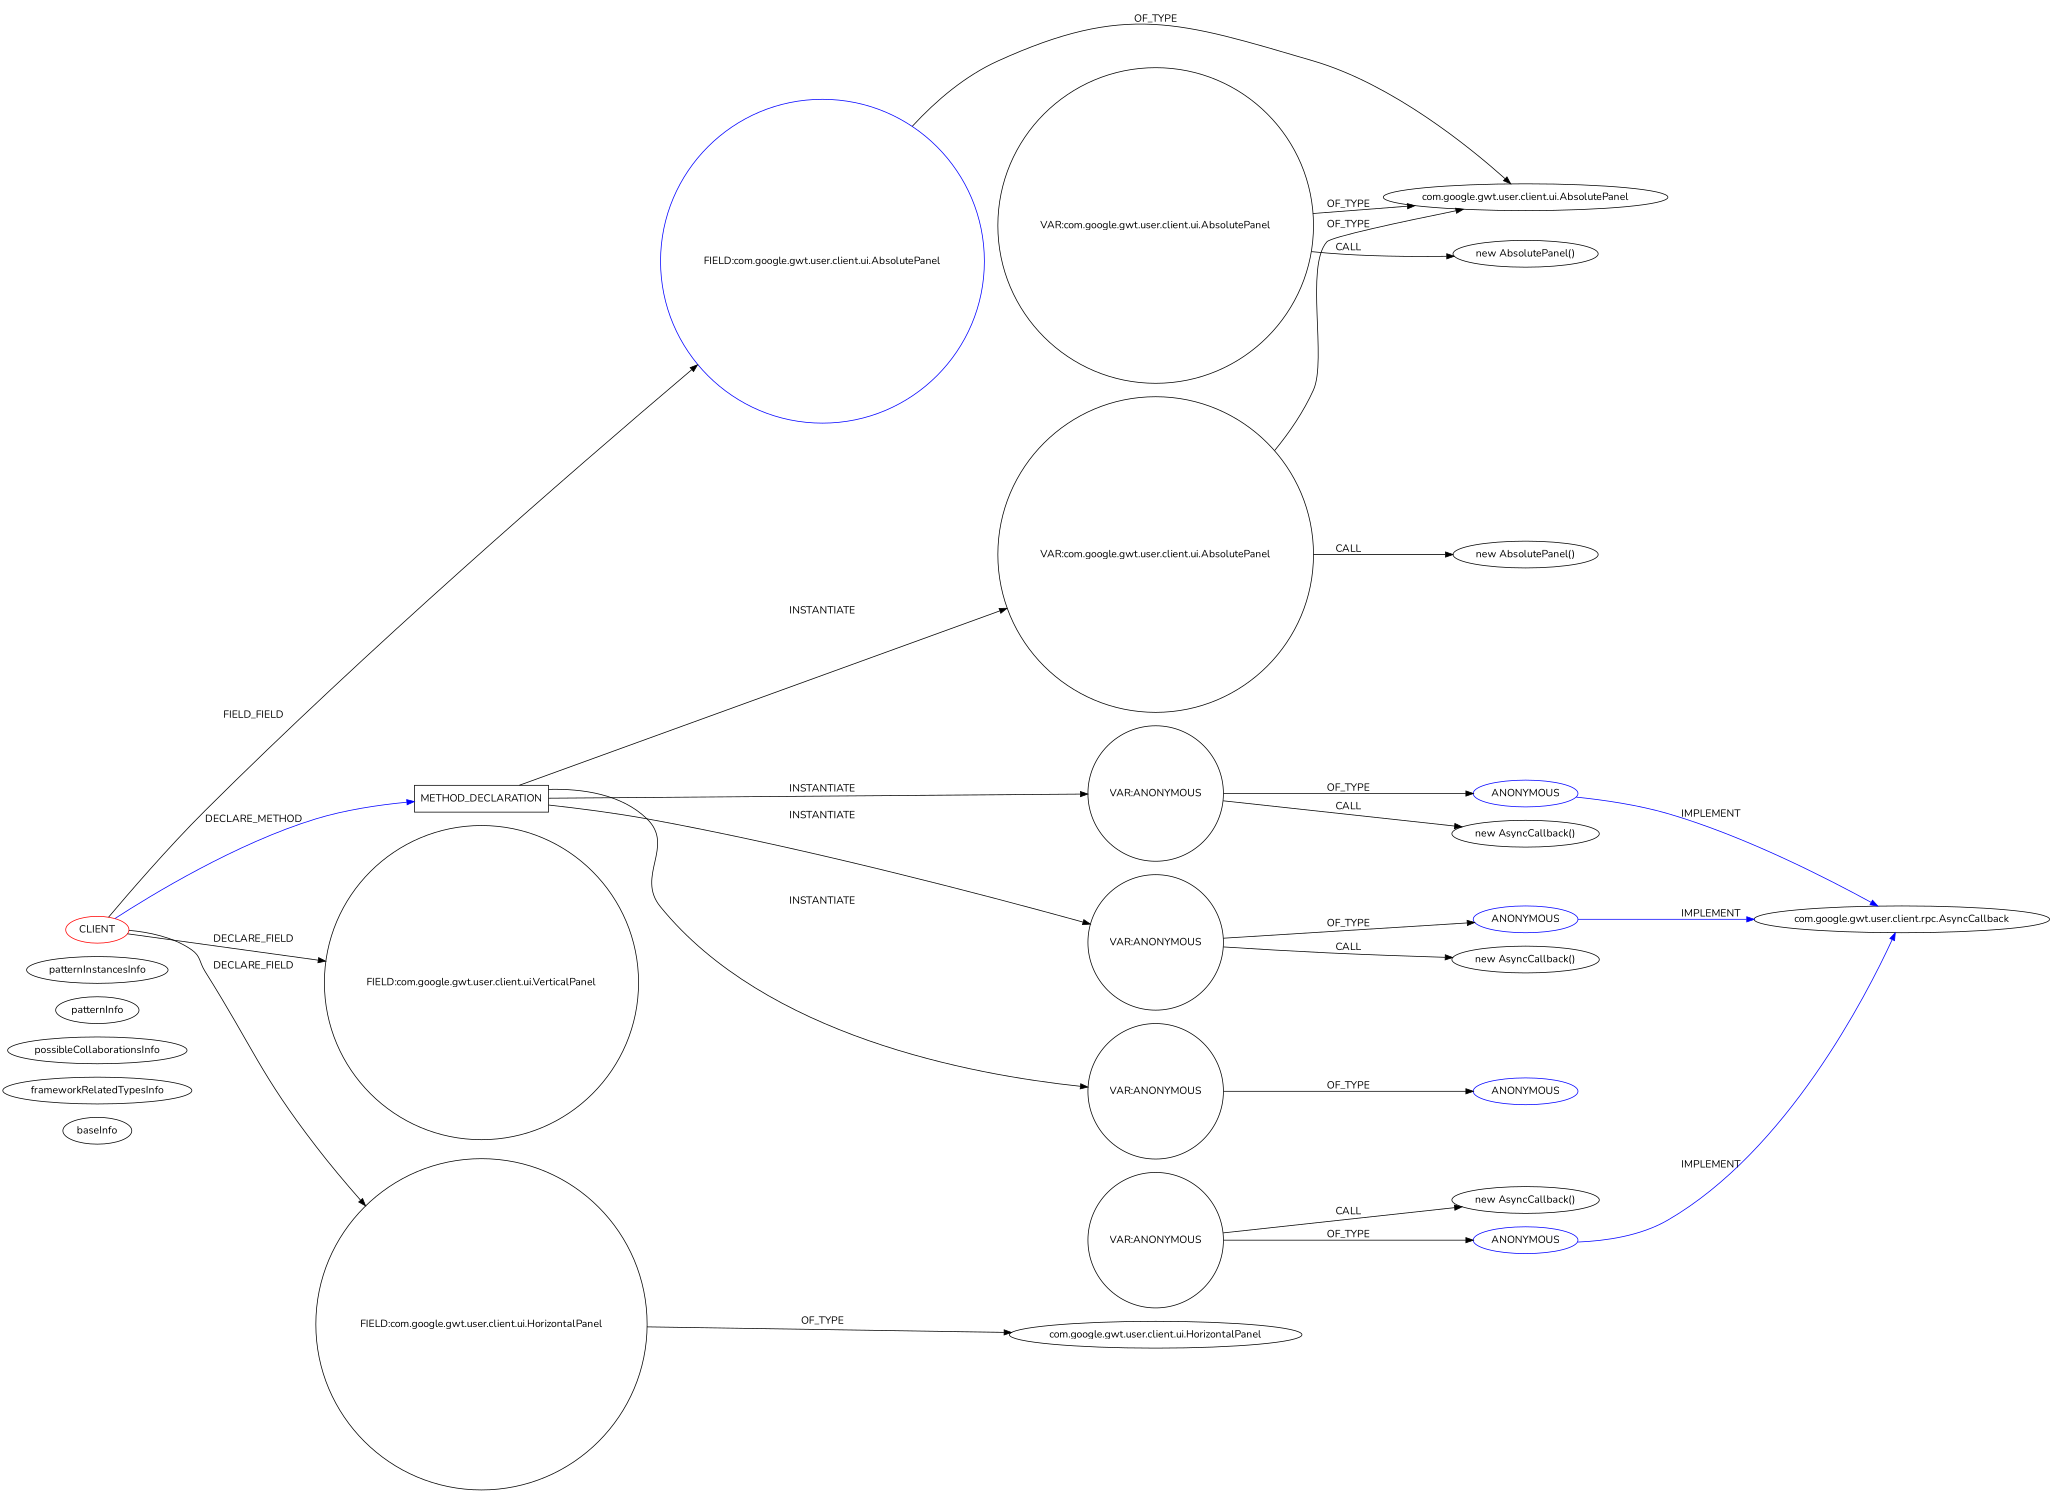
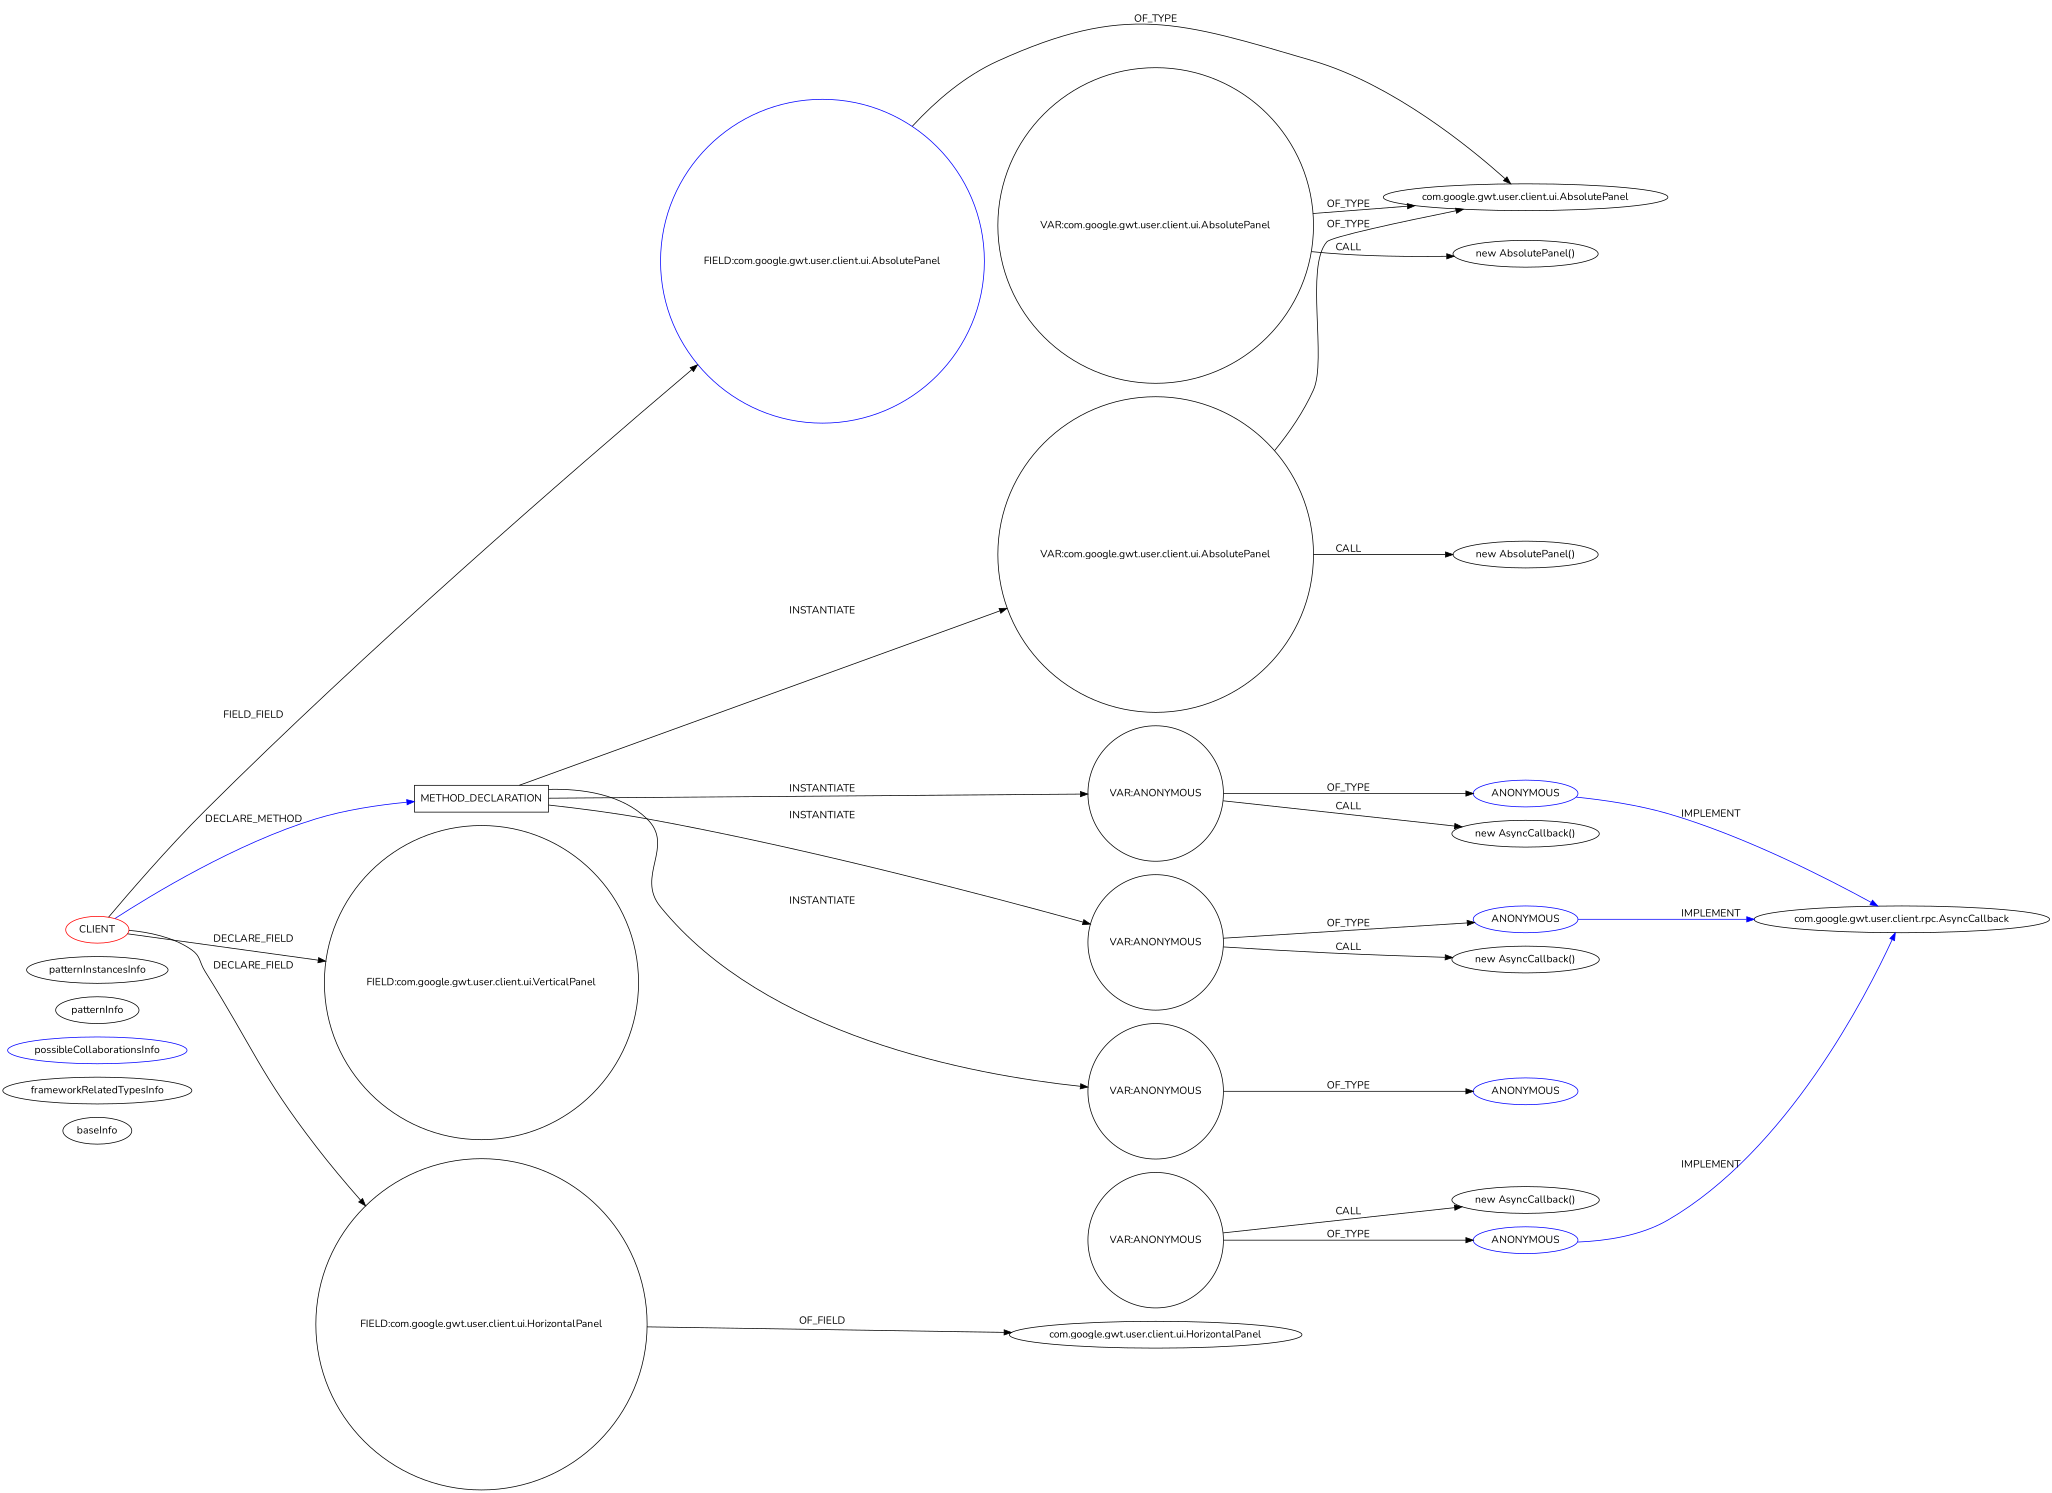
(97, 1050) -> (97, 1050)
(822, 1321) -> (822, 1321)
